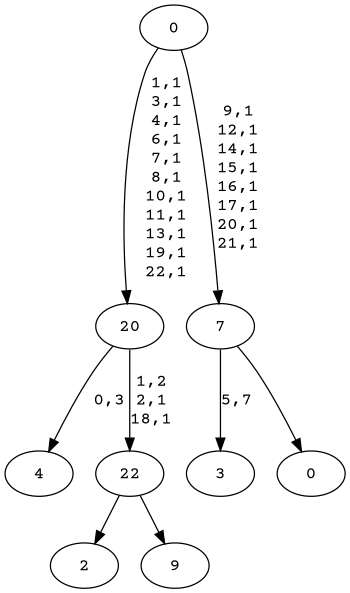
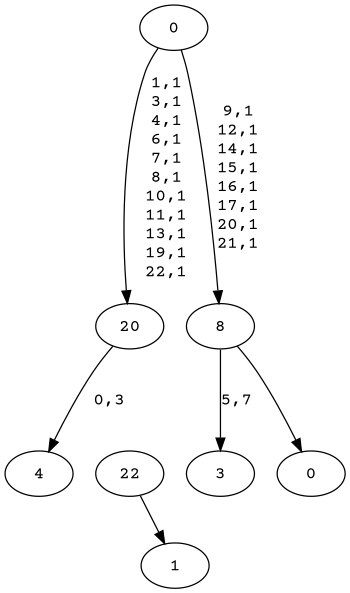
(220, 326) -> (220, 326)
(130, 394) -> none
(84, 566) -> none
(175, 566) -> (175, 566)
